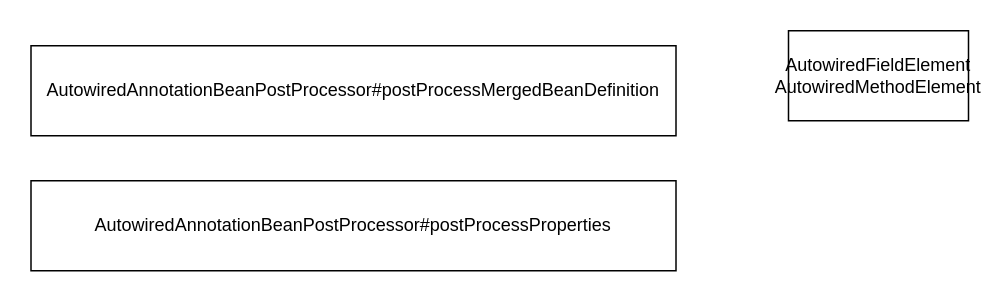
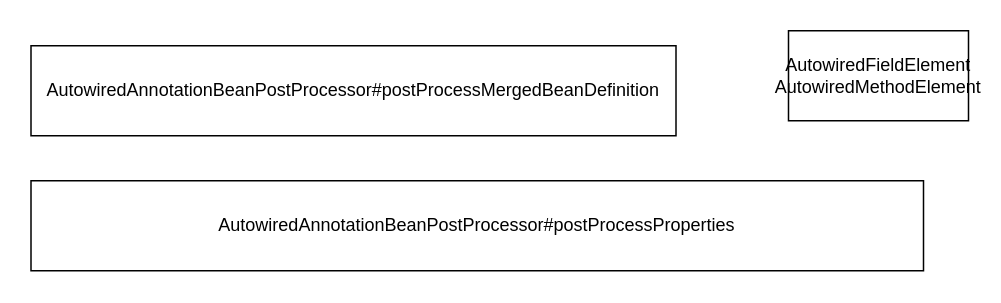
(353, 226) -> (477, 226)
